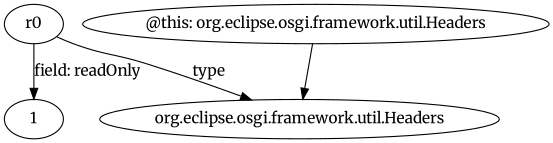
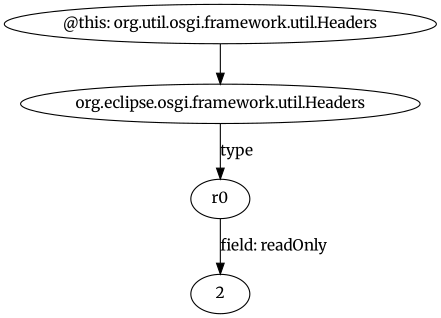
(316, 24) -> (220, 24)
(149, 65) -> (220, 146)
(34, 119) -> (220, 294)
